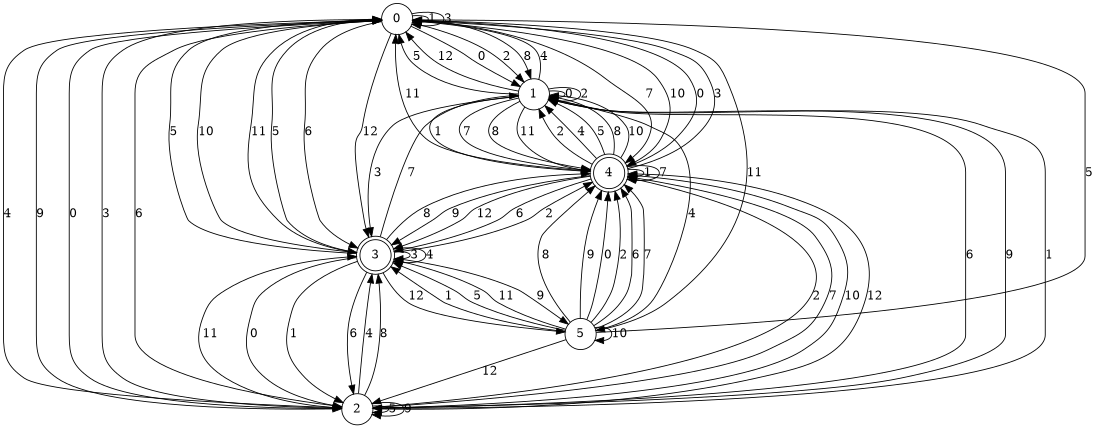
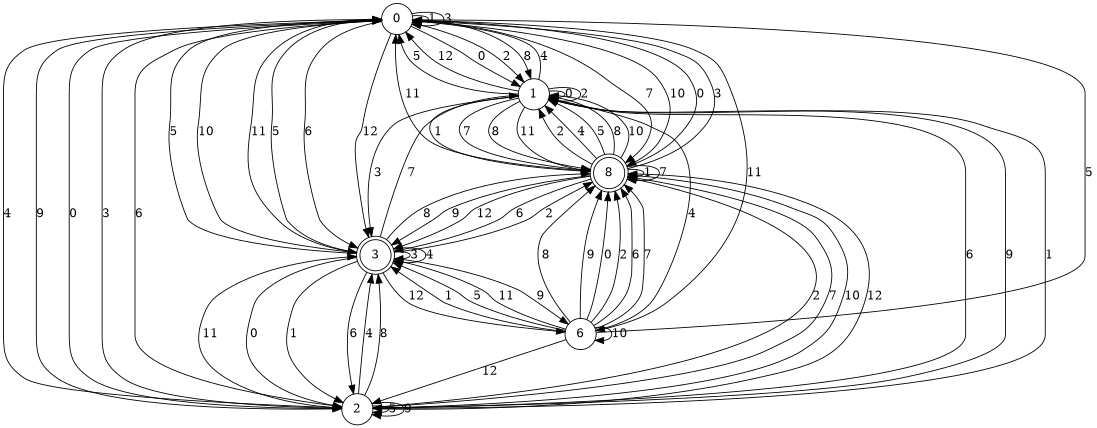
(609, 173) -> (609, 173)
(581, 334) -> (581, 334)
